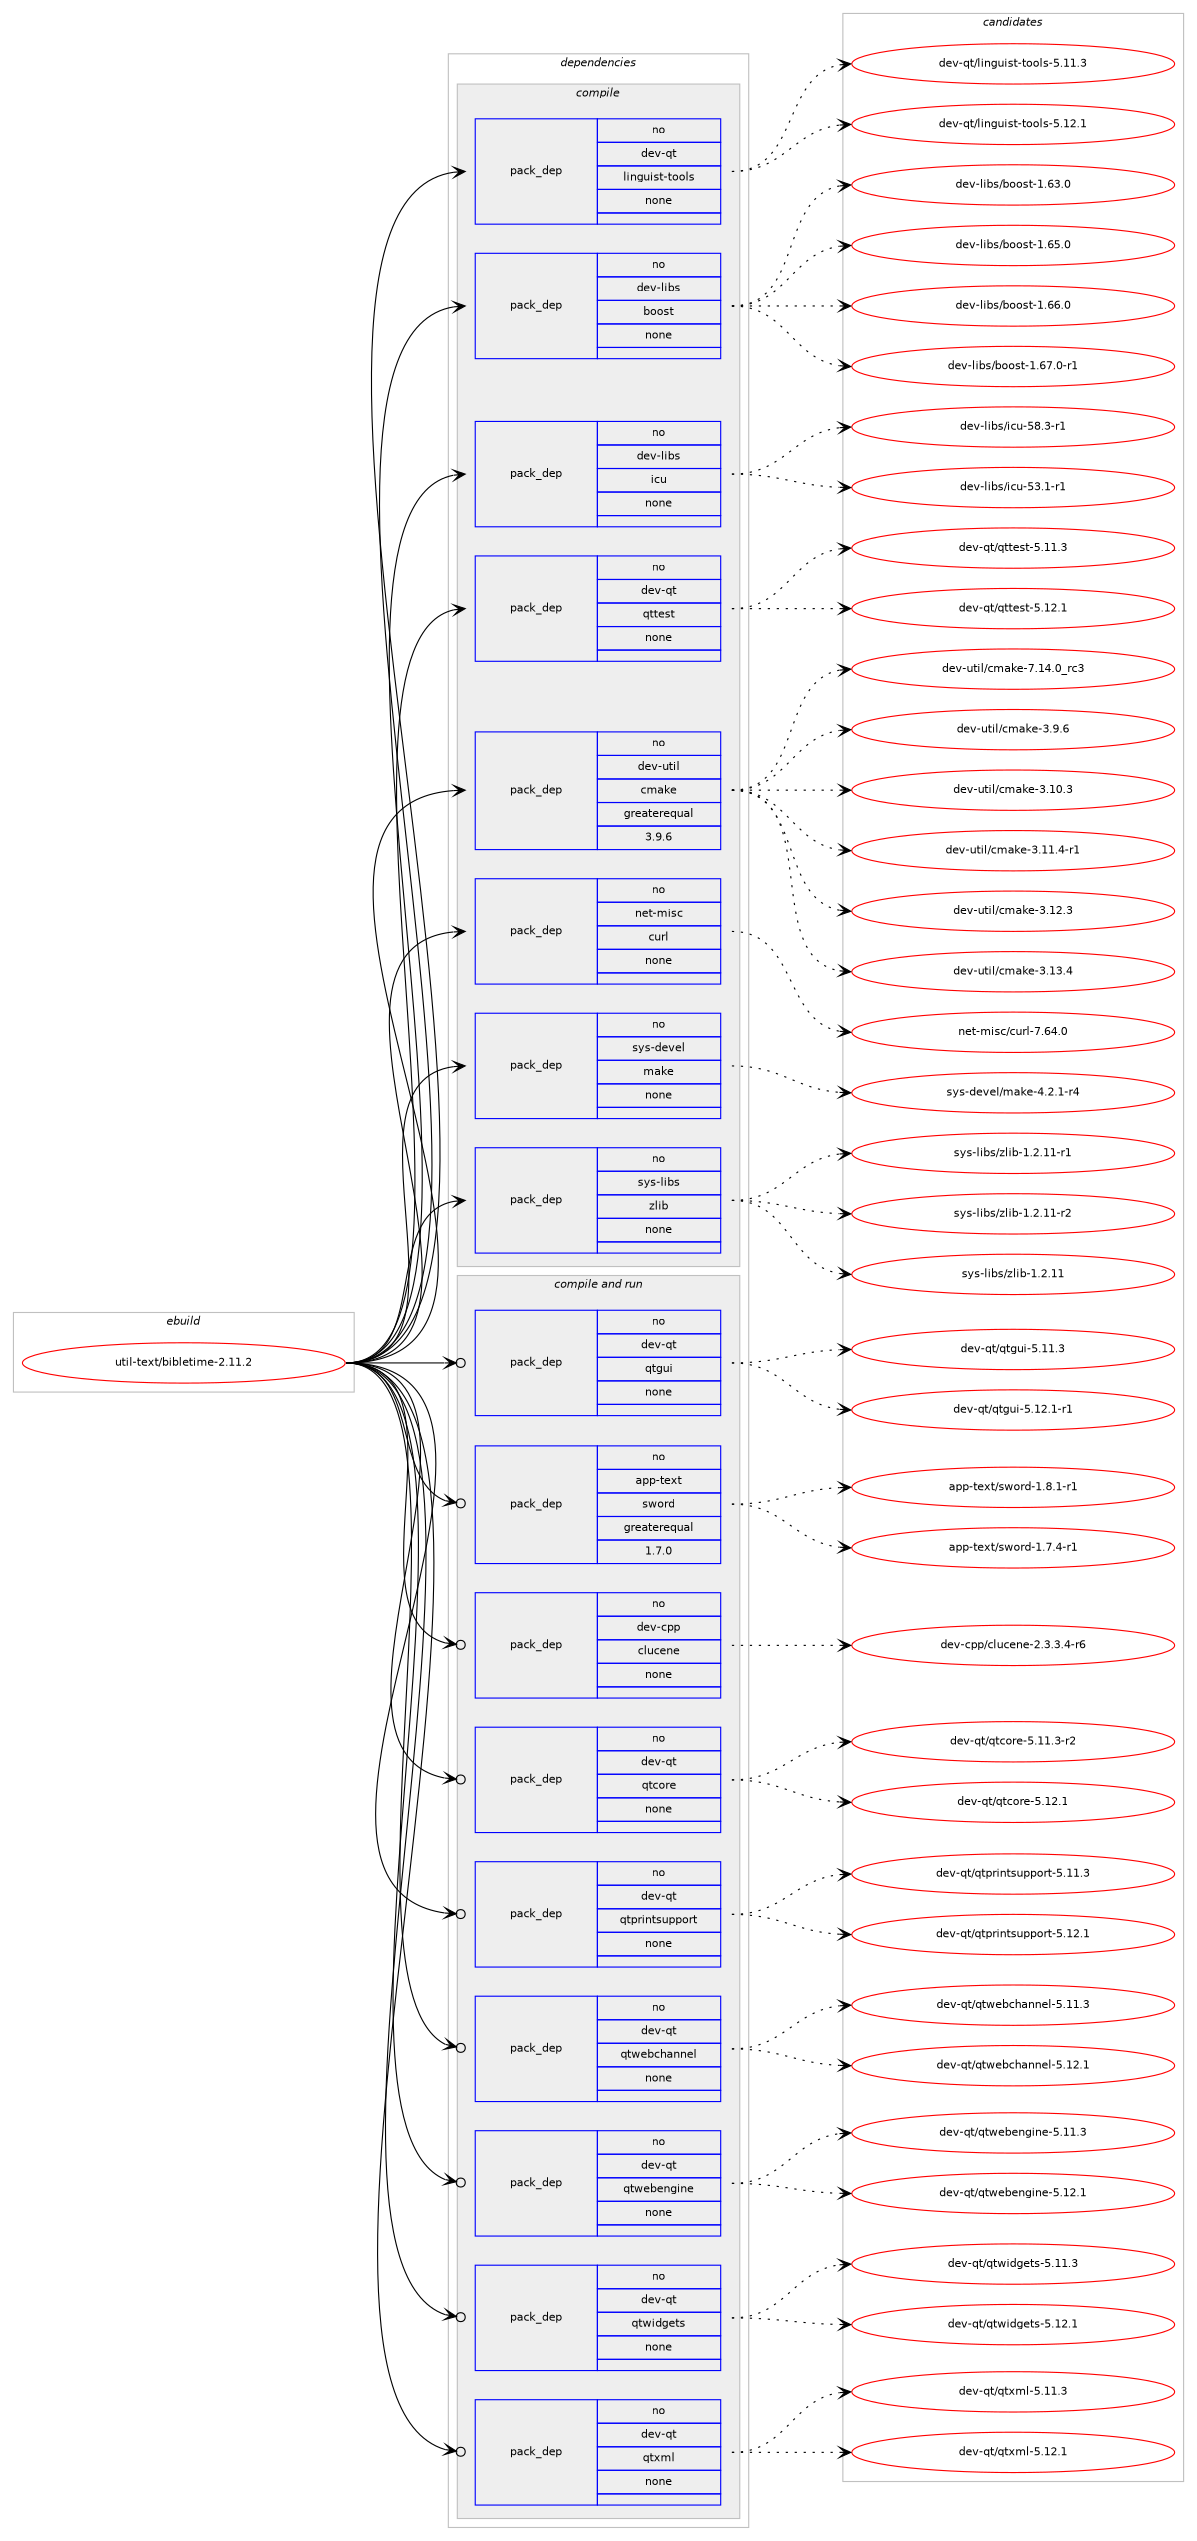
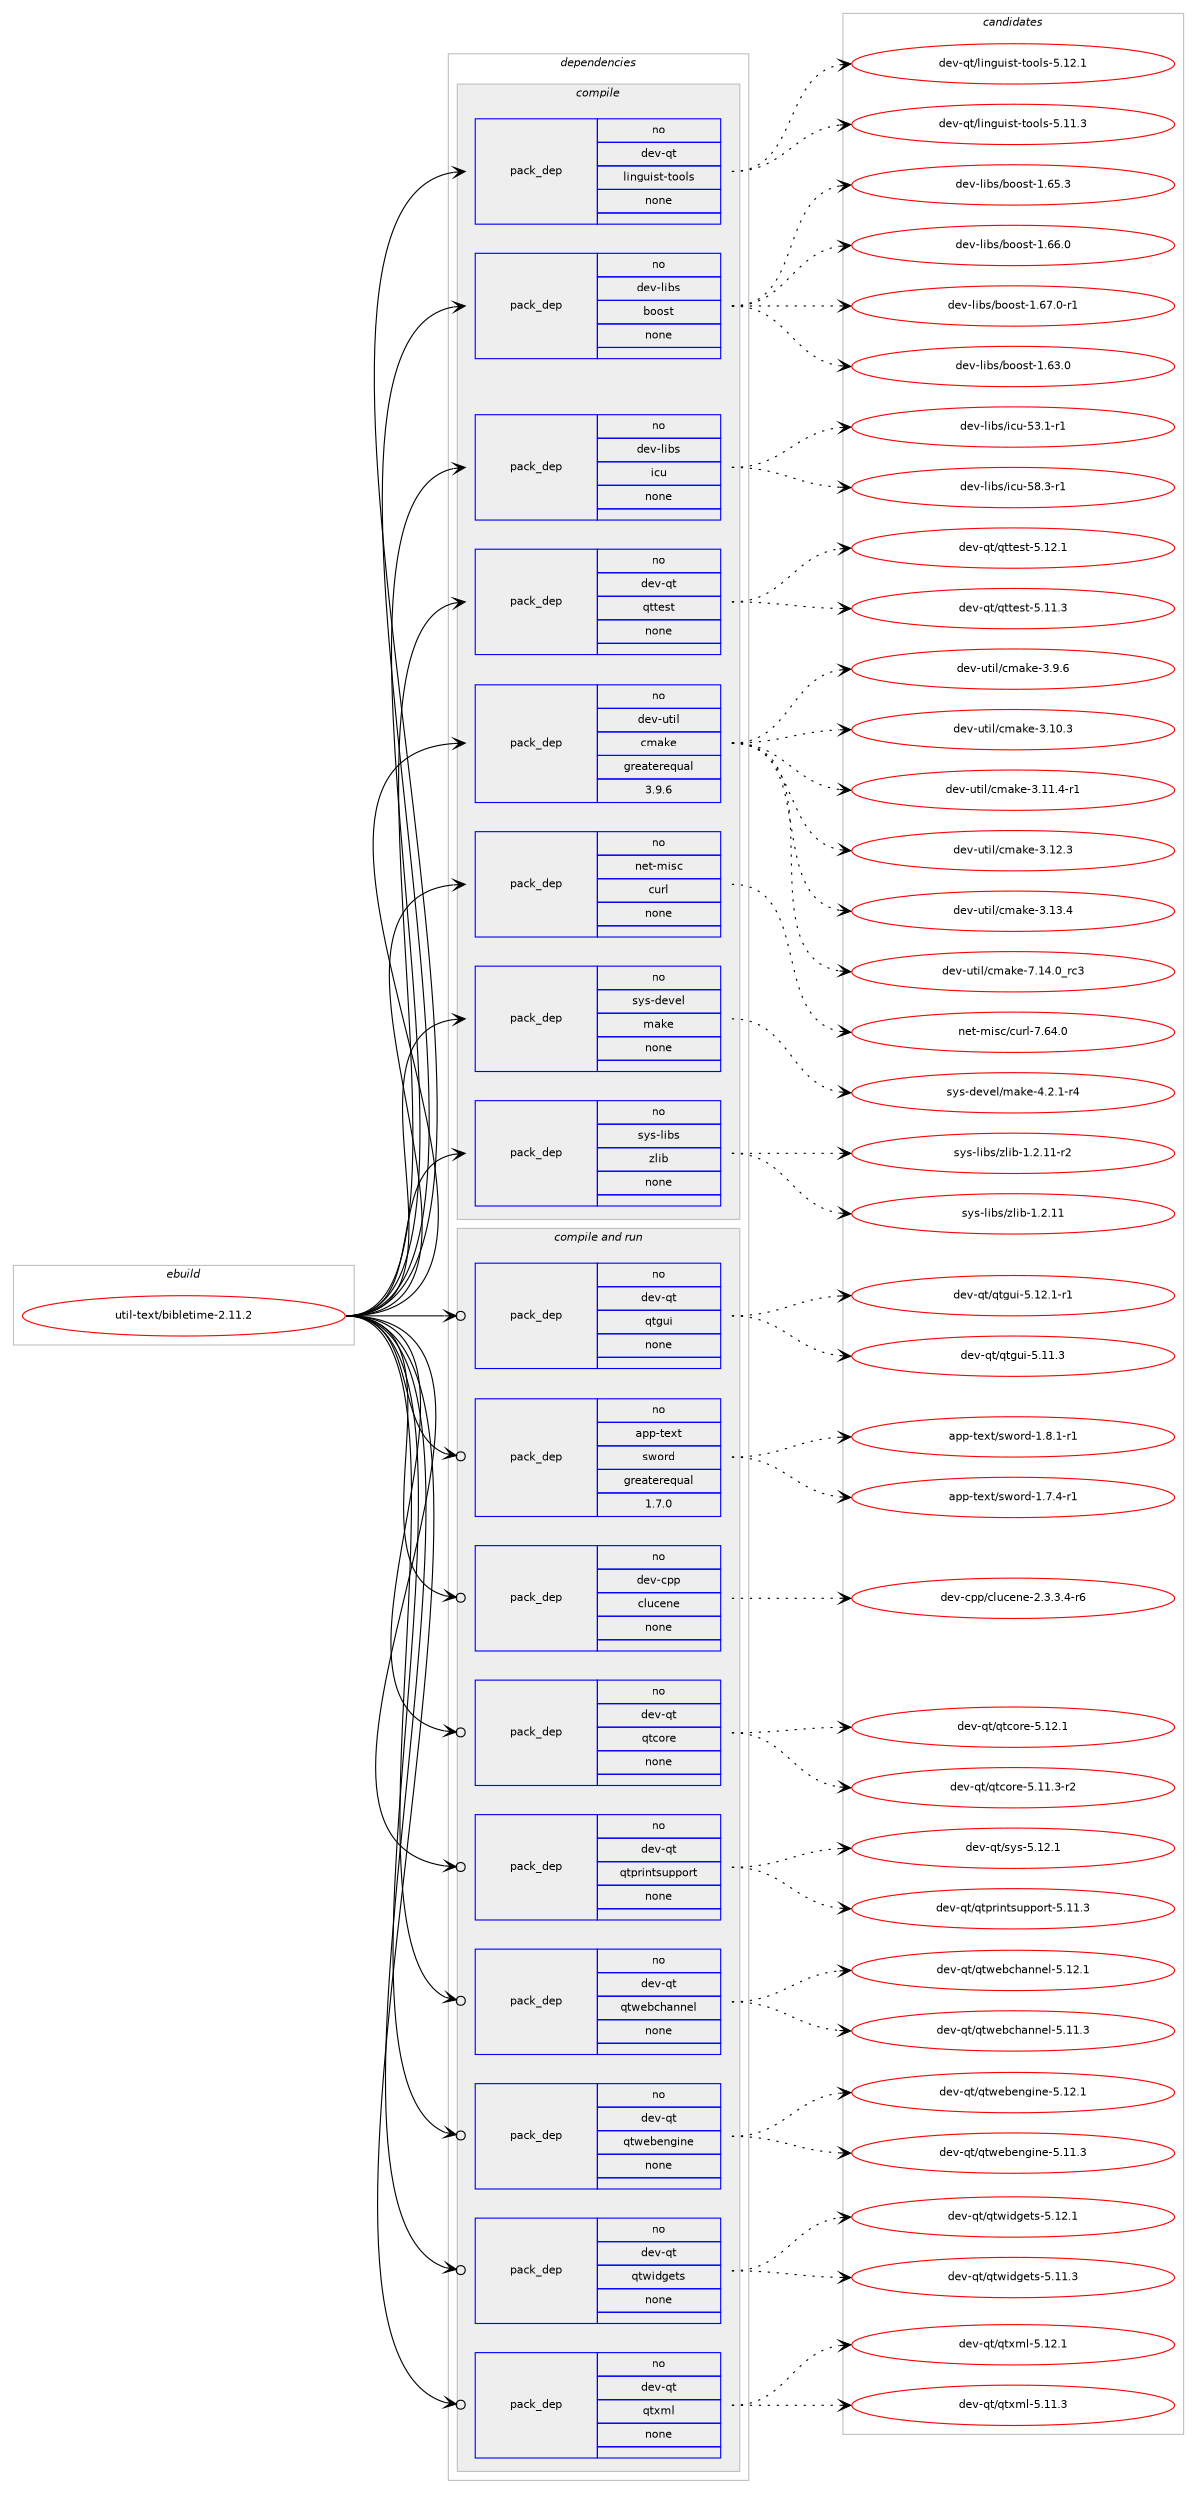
(1013, 245) -> (1013, 185)
(1013, 1153) -> none
(1013, 1935) -> (1013, 1848)
